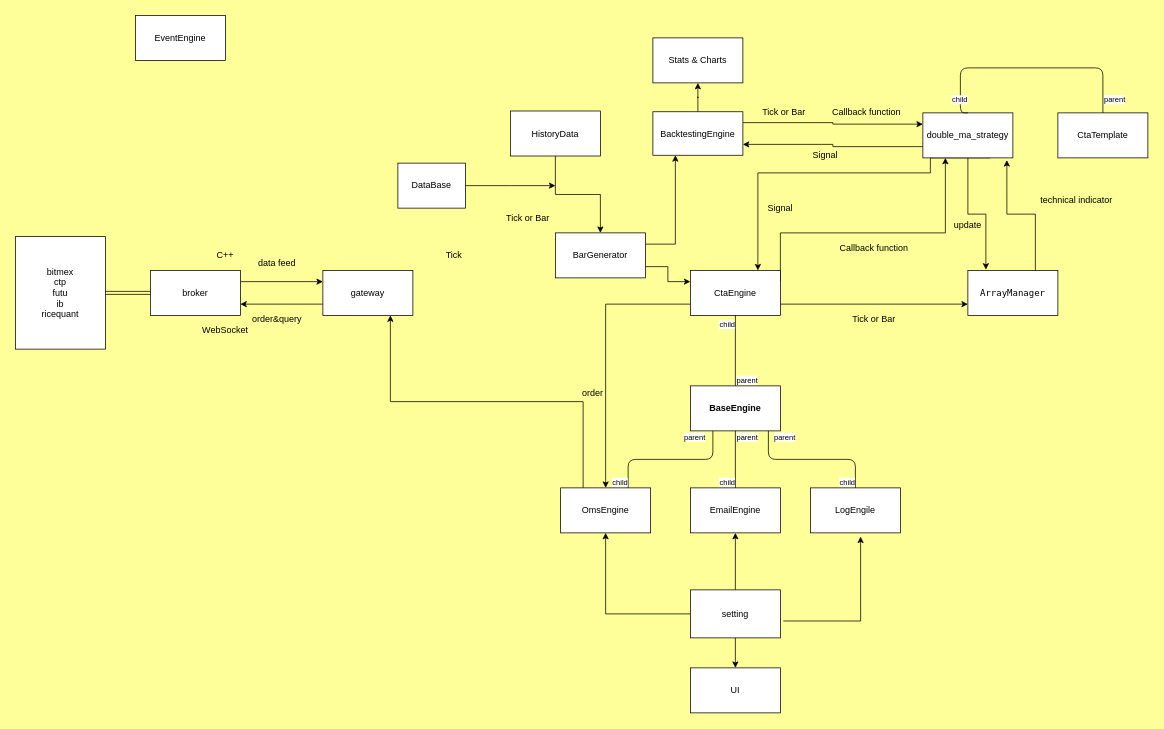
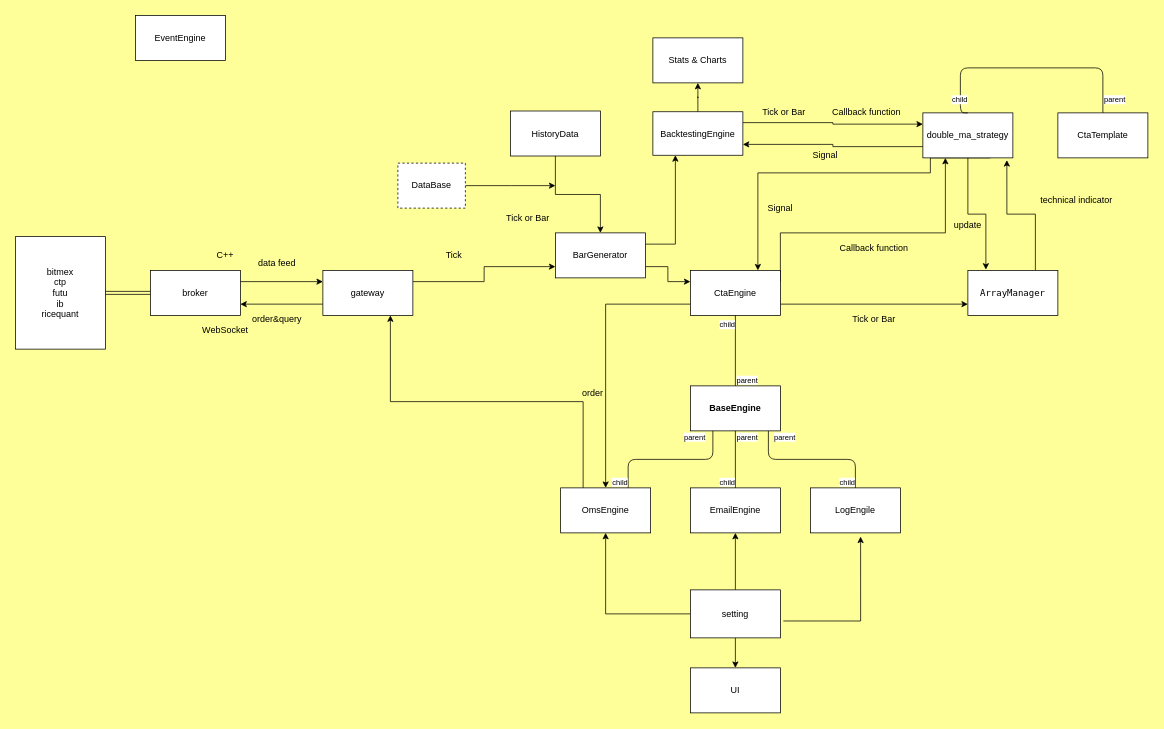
(432, 186) -> (432, 186)
none -> (450, 282)
